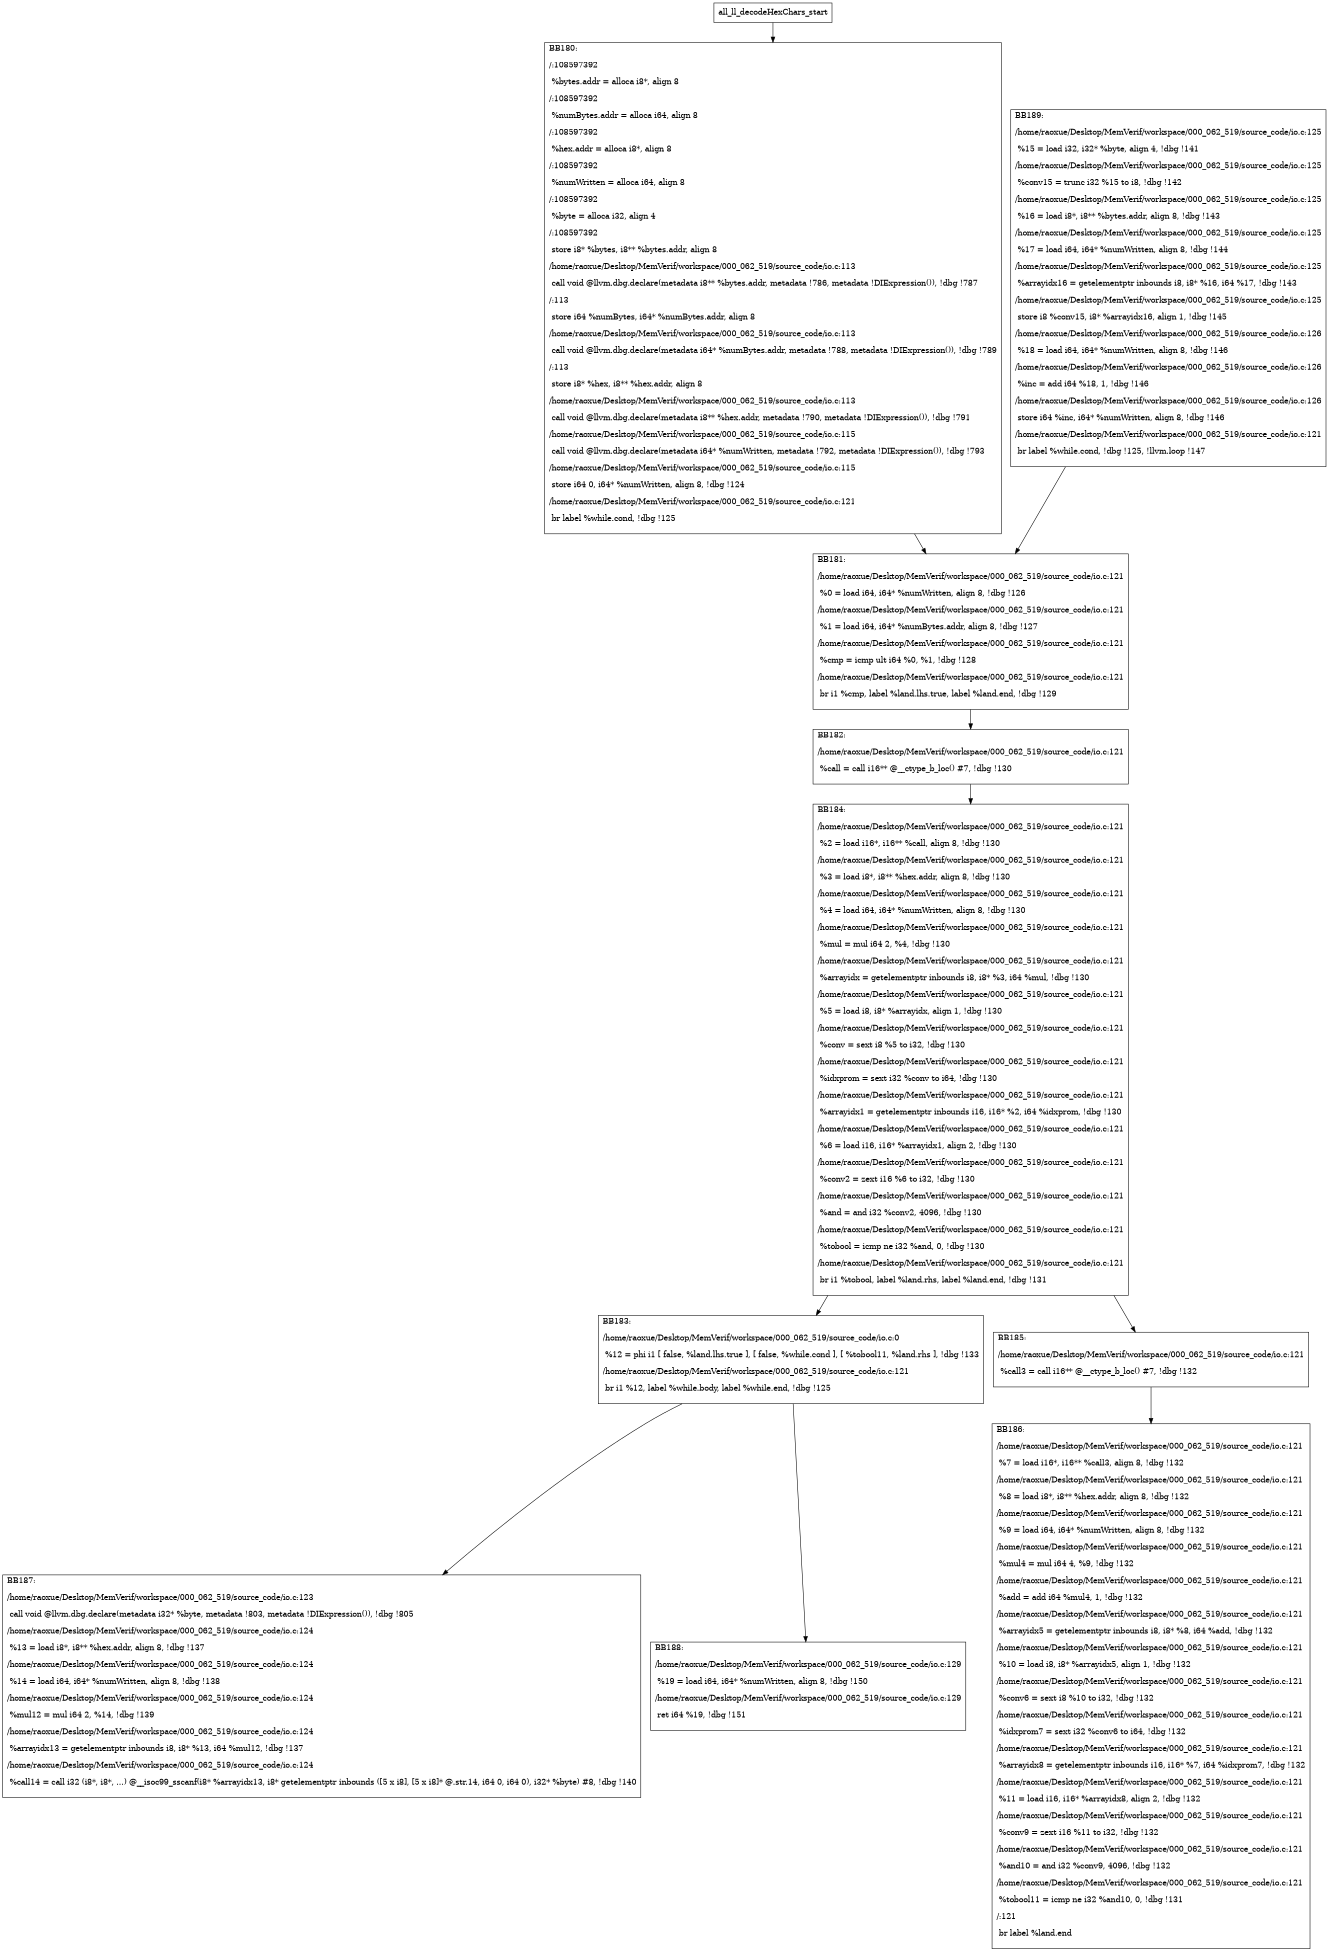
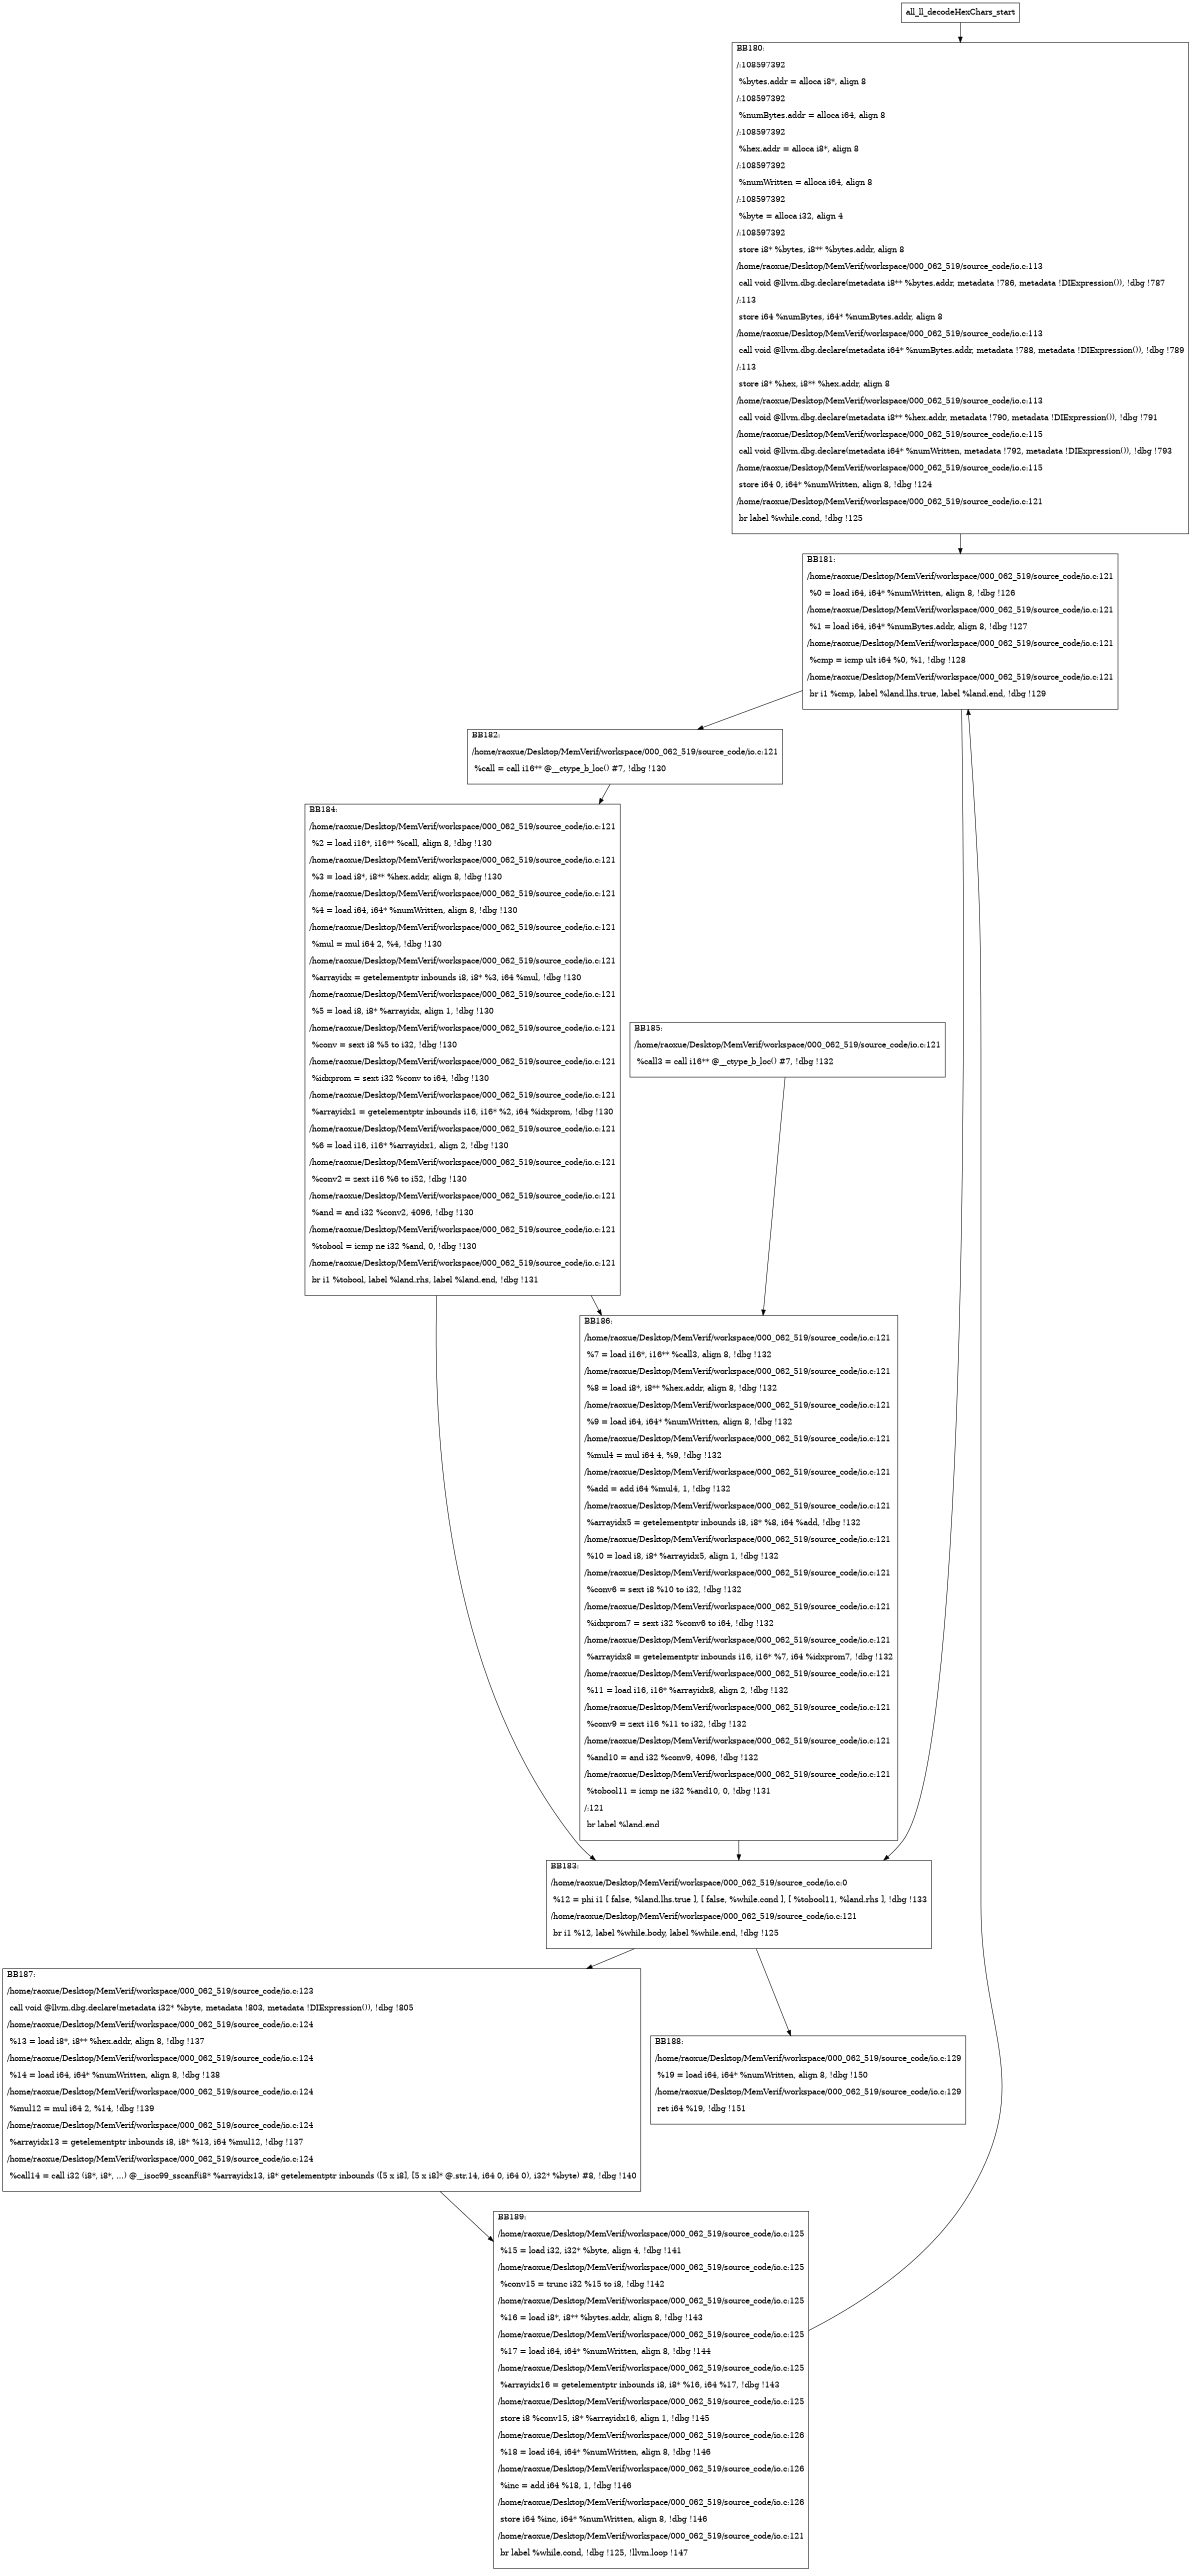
(896, 1179) -> (388, 1179)
none -> (960, 1289)
(1123, 1311) -> (595, 1303)
none -> (739, 1848)
none -> (465, 2215)
